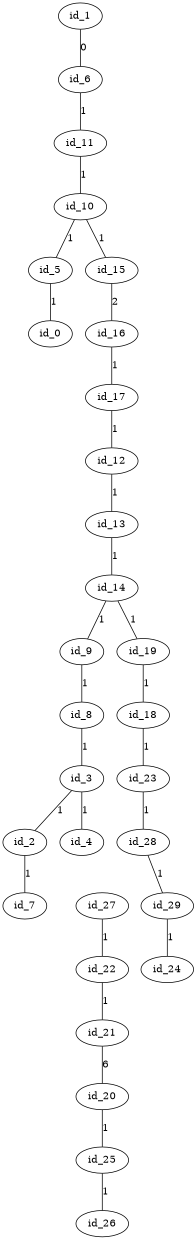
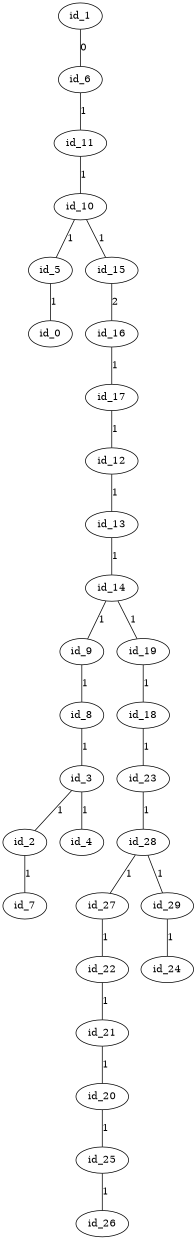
none -> (123, 874)
(106, 1065) -> (106, 1065)
